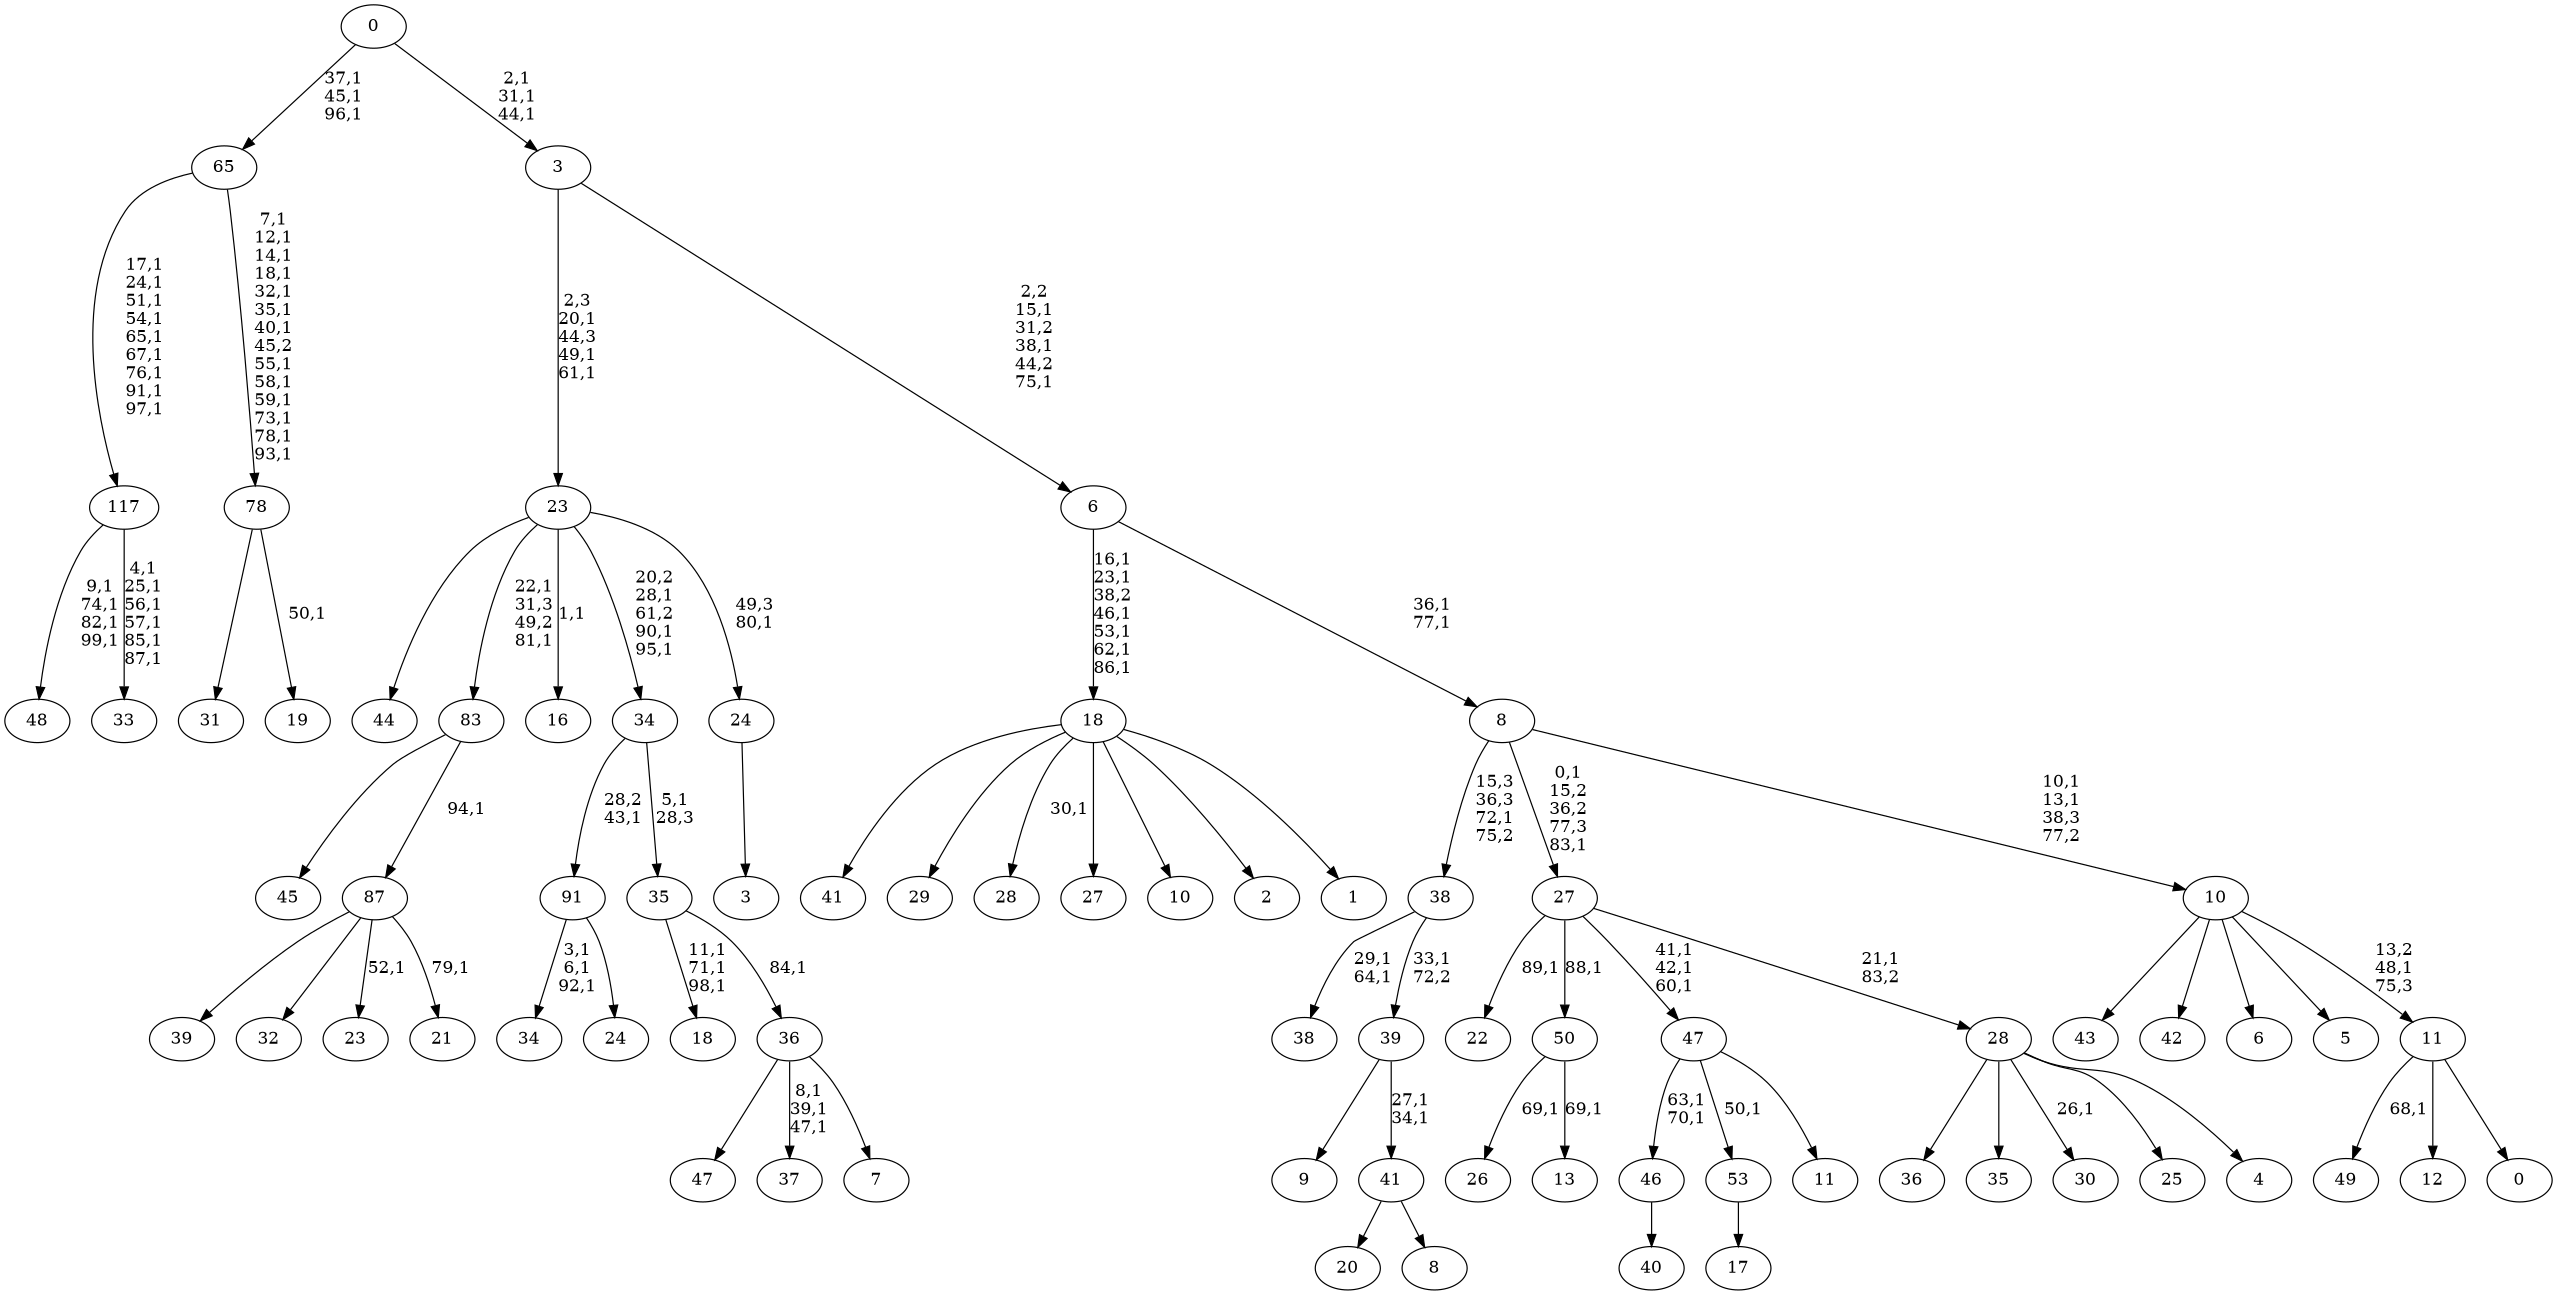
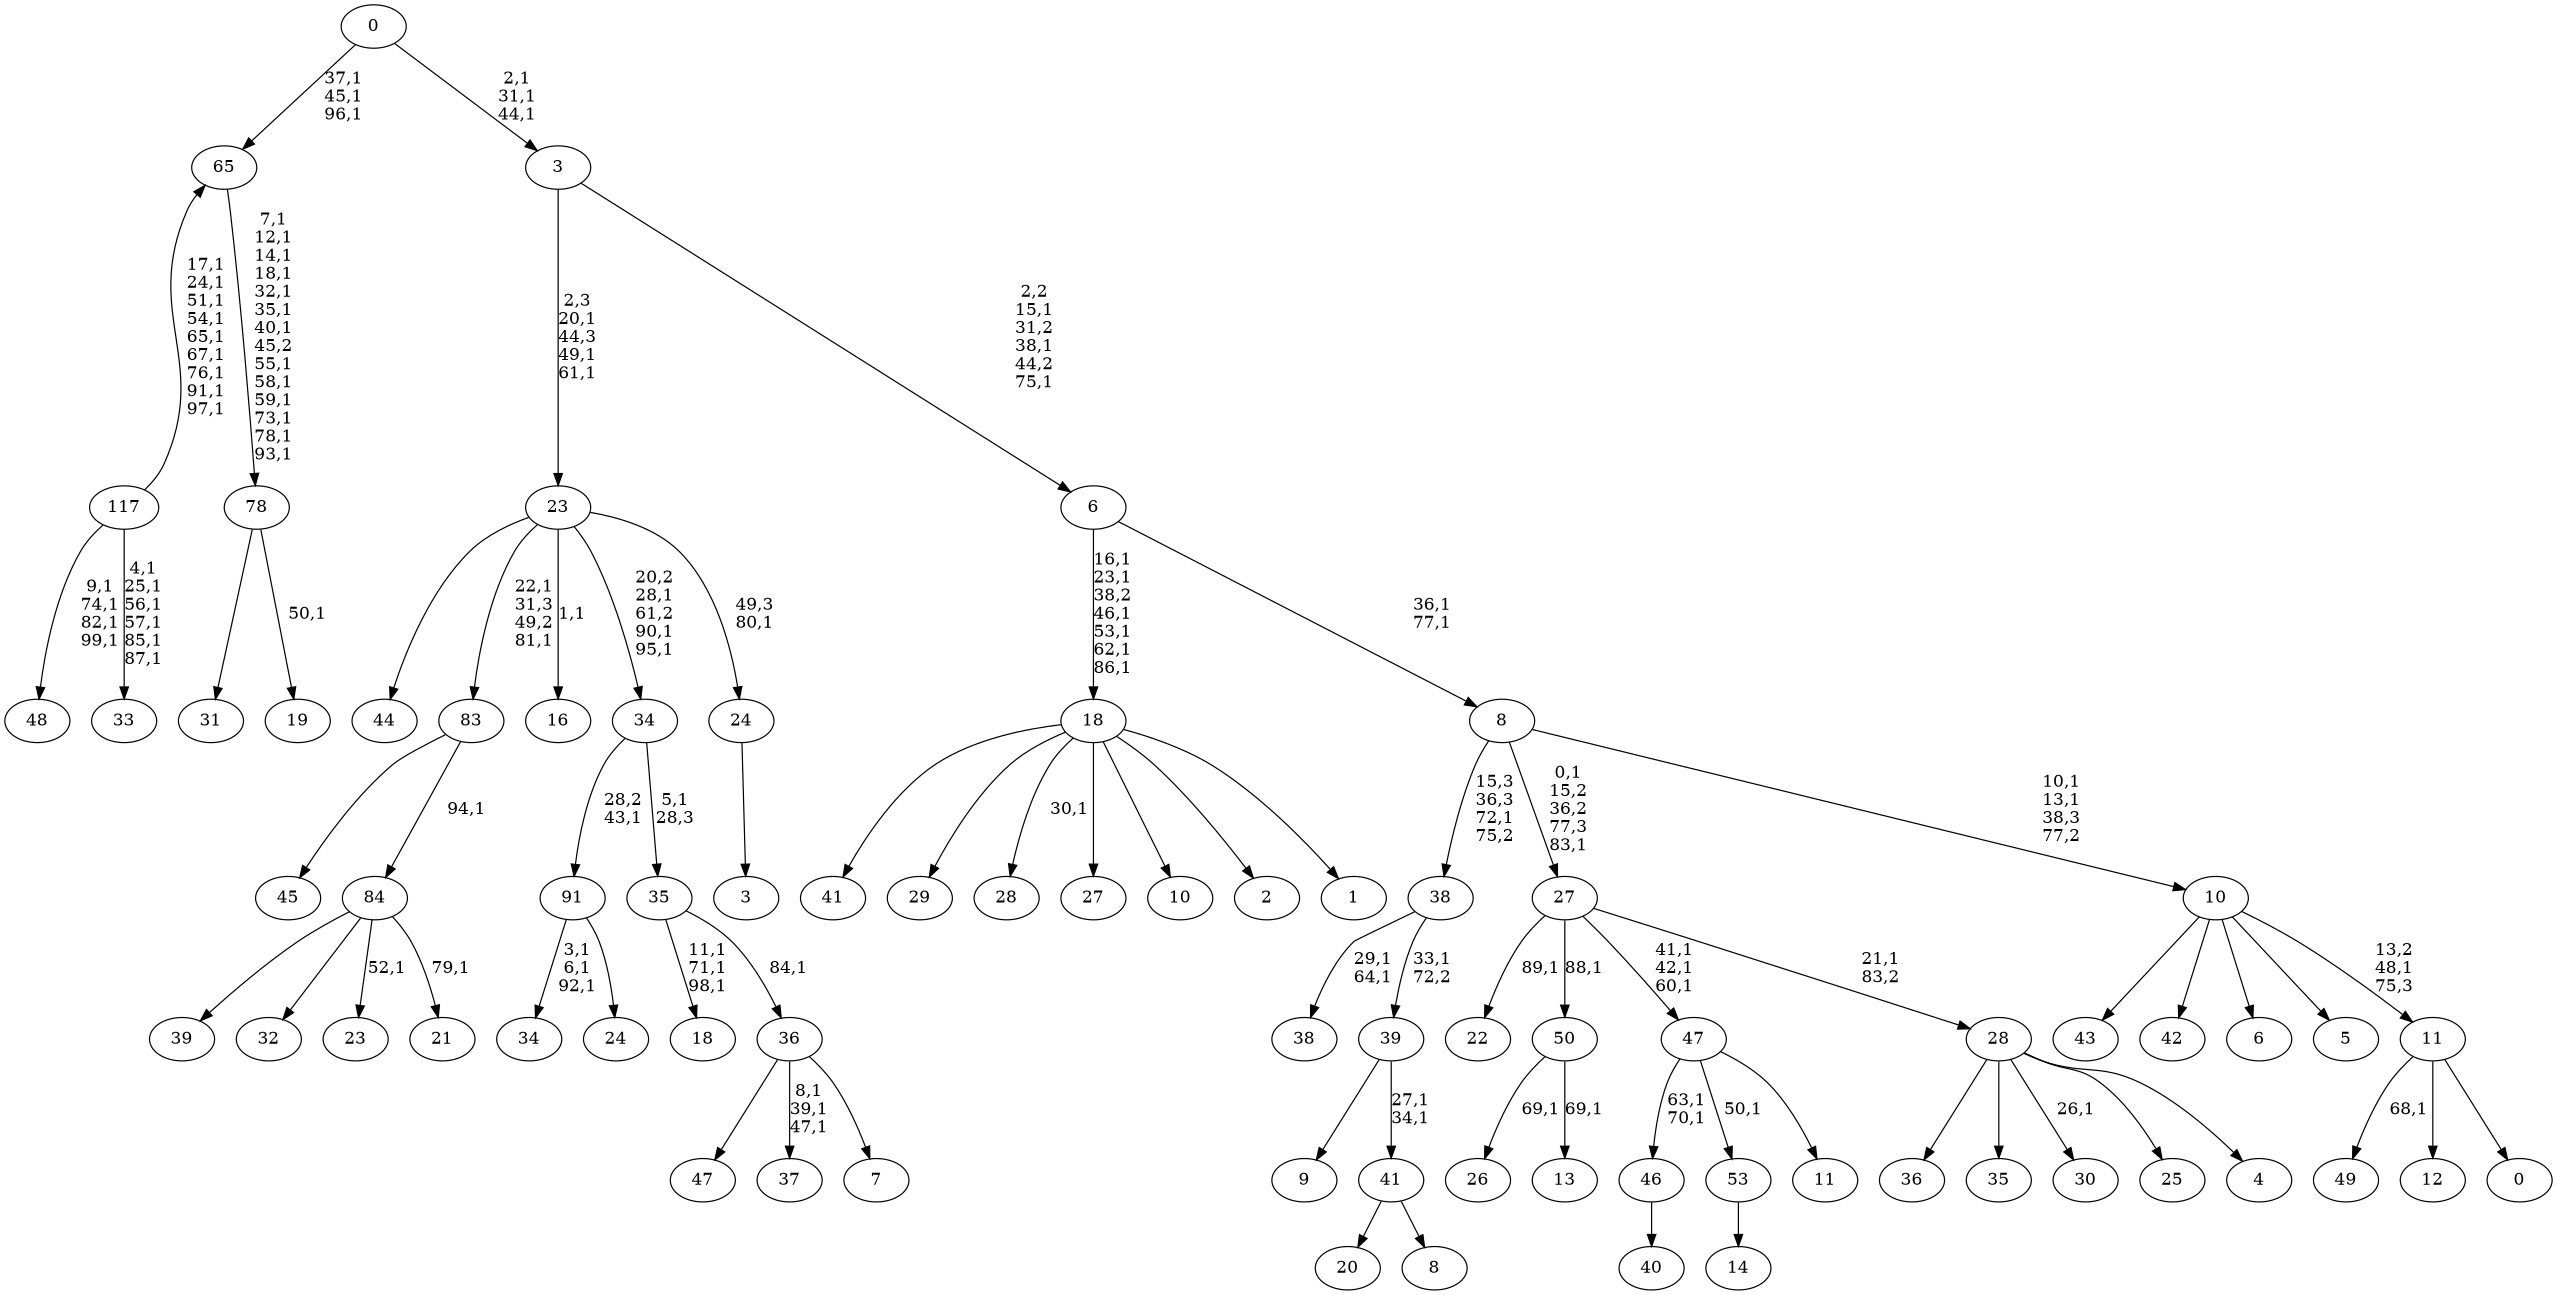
(95, 301) -> (177, 344)
(375, 898) -> (375, 898)
(1738, 1268) -> (1738, 1268)
